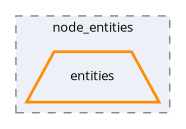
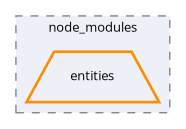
(93, 29) -> (93, 29)
